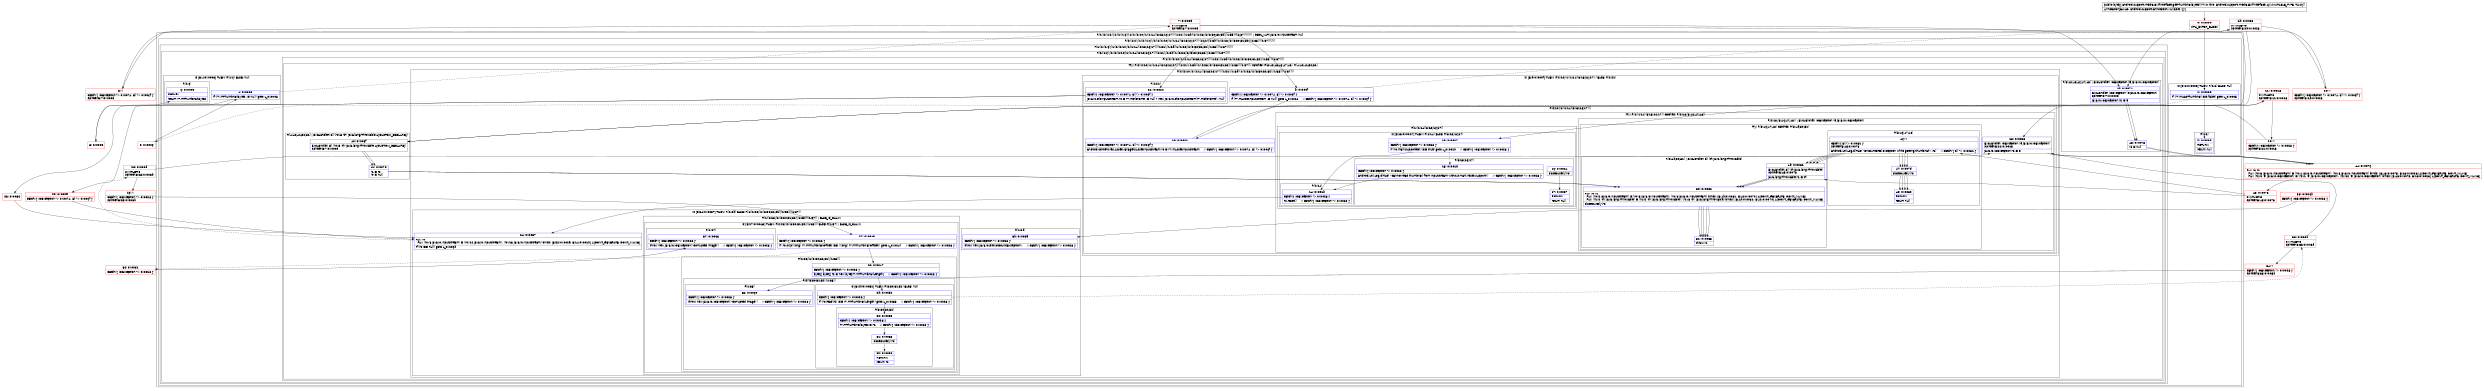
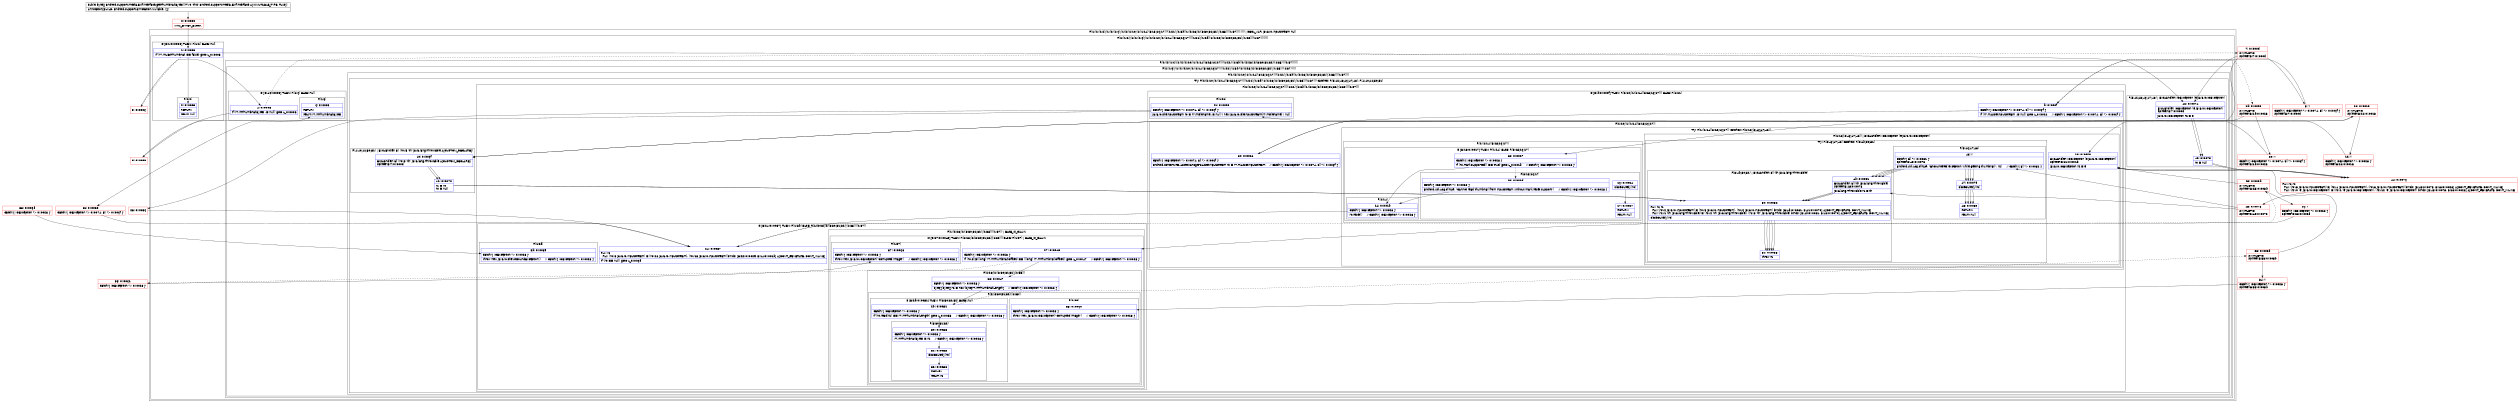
(2166, 34) -> (1110, 53)
